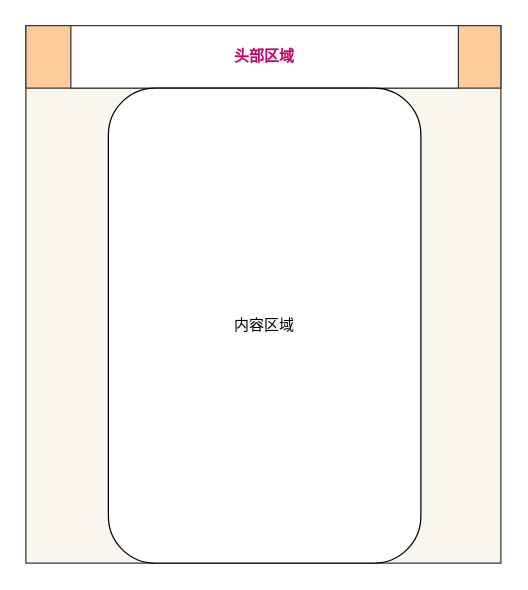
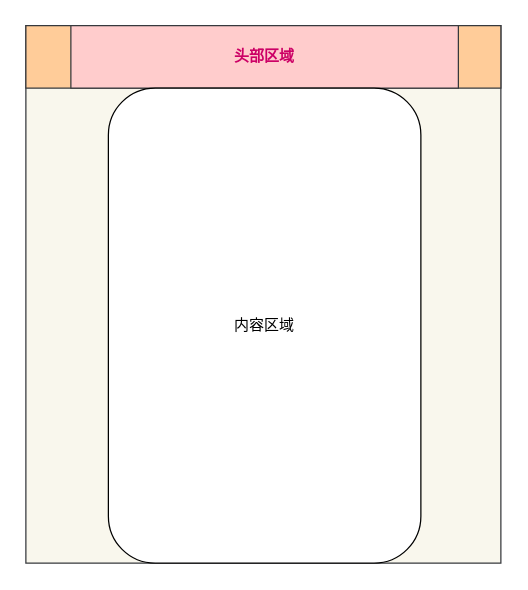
(264, 57) -> (264, 57)
